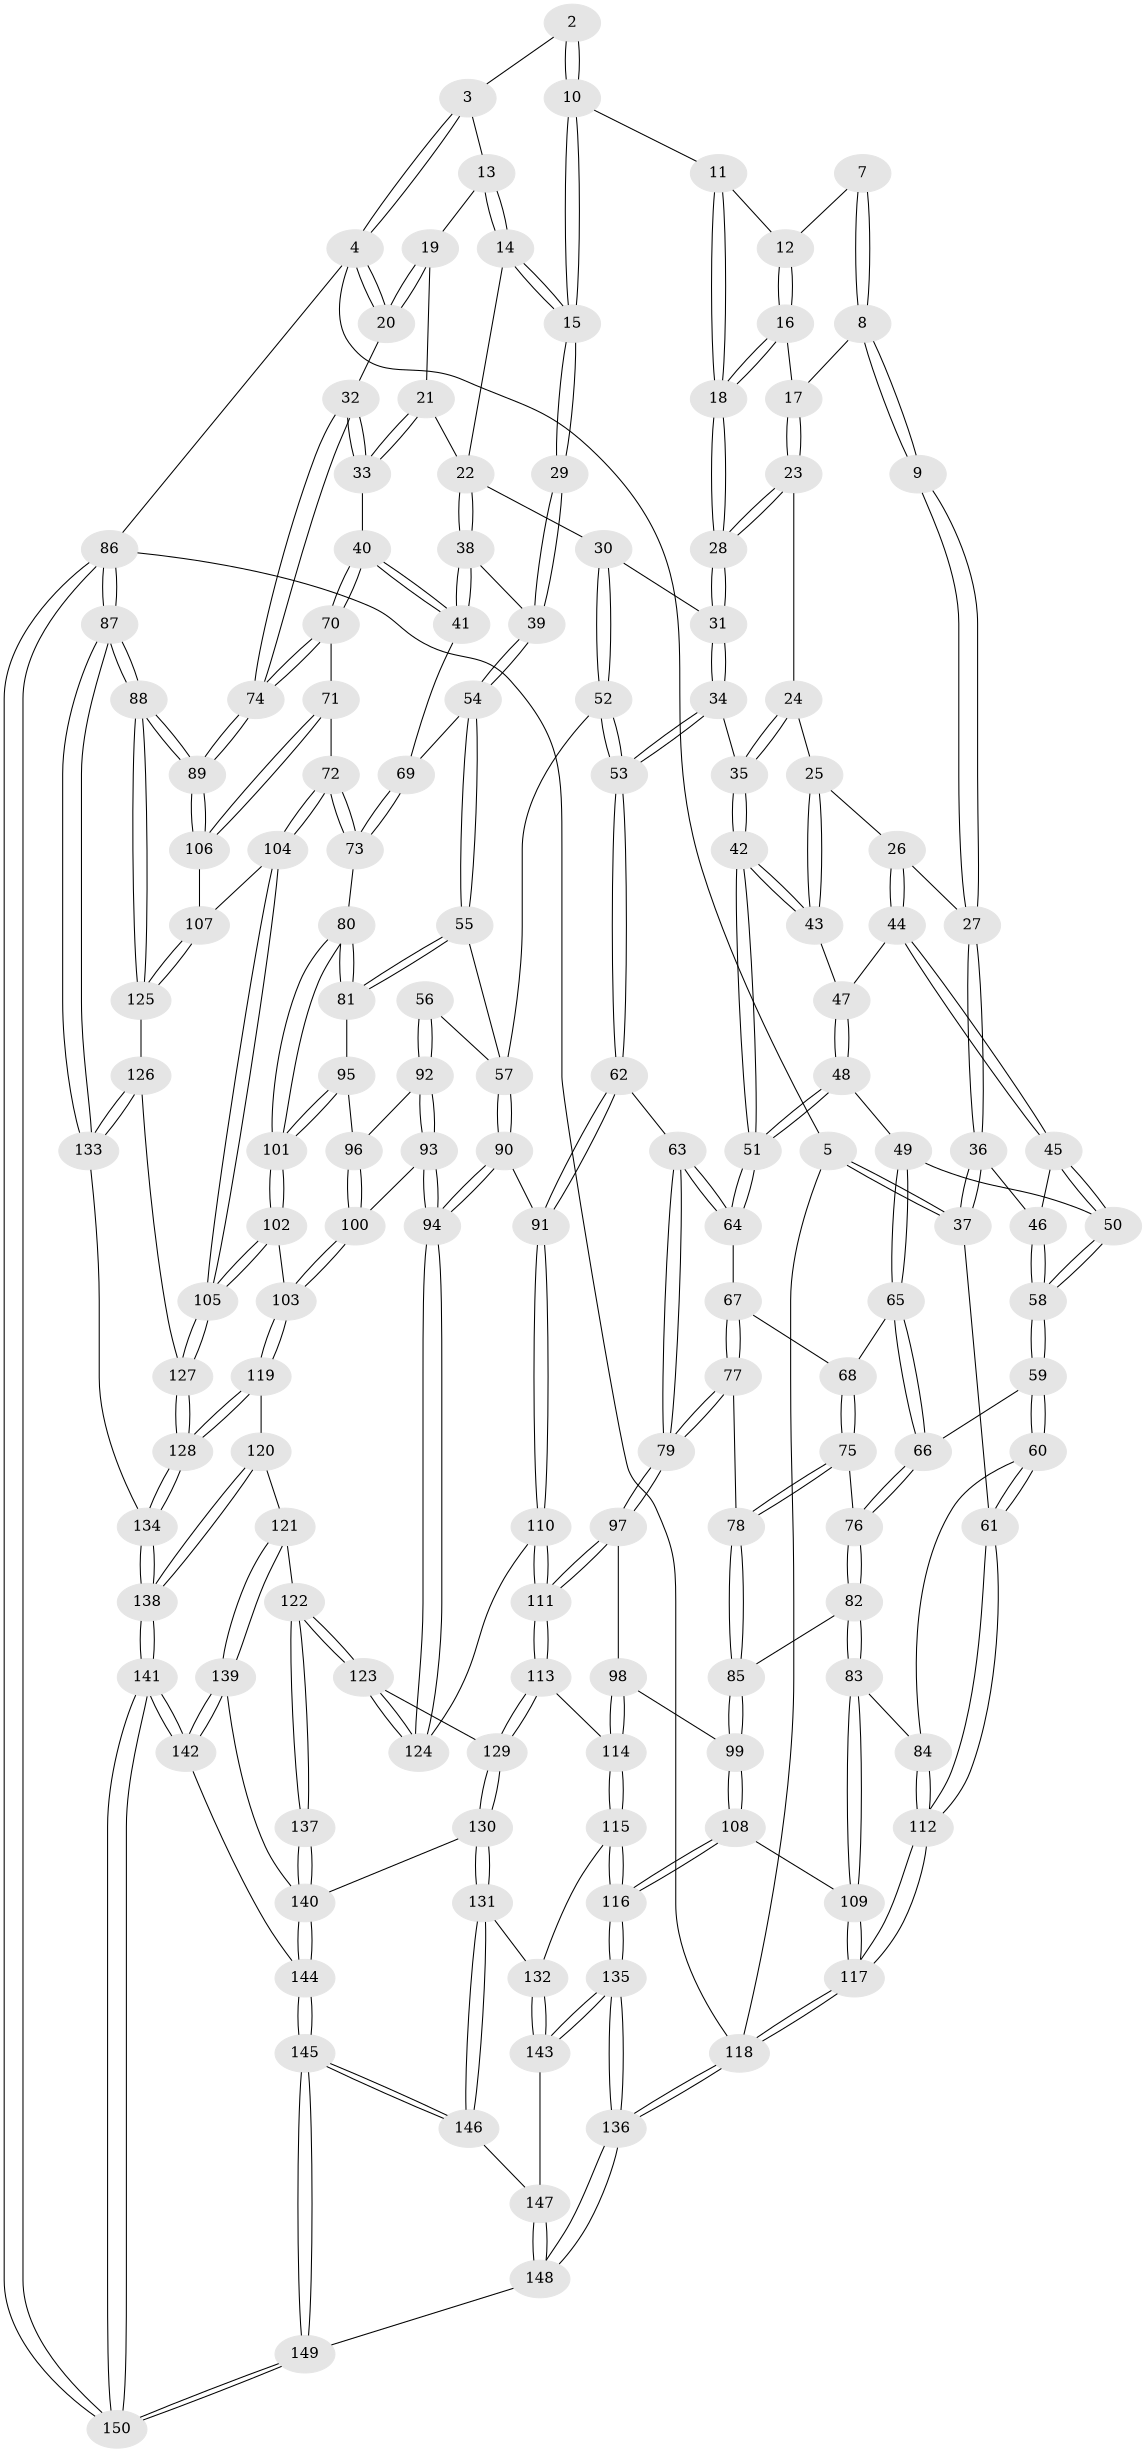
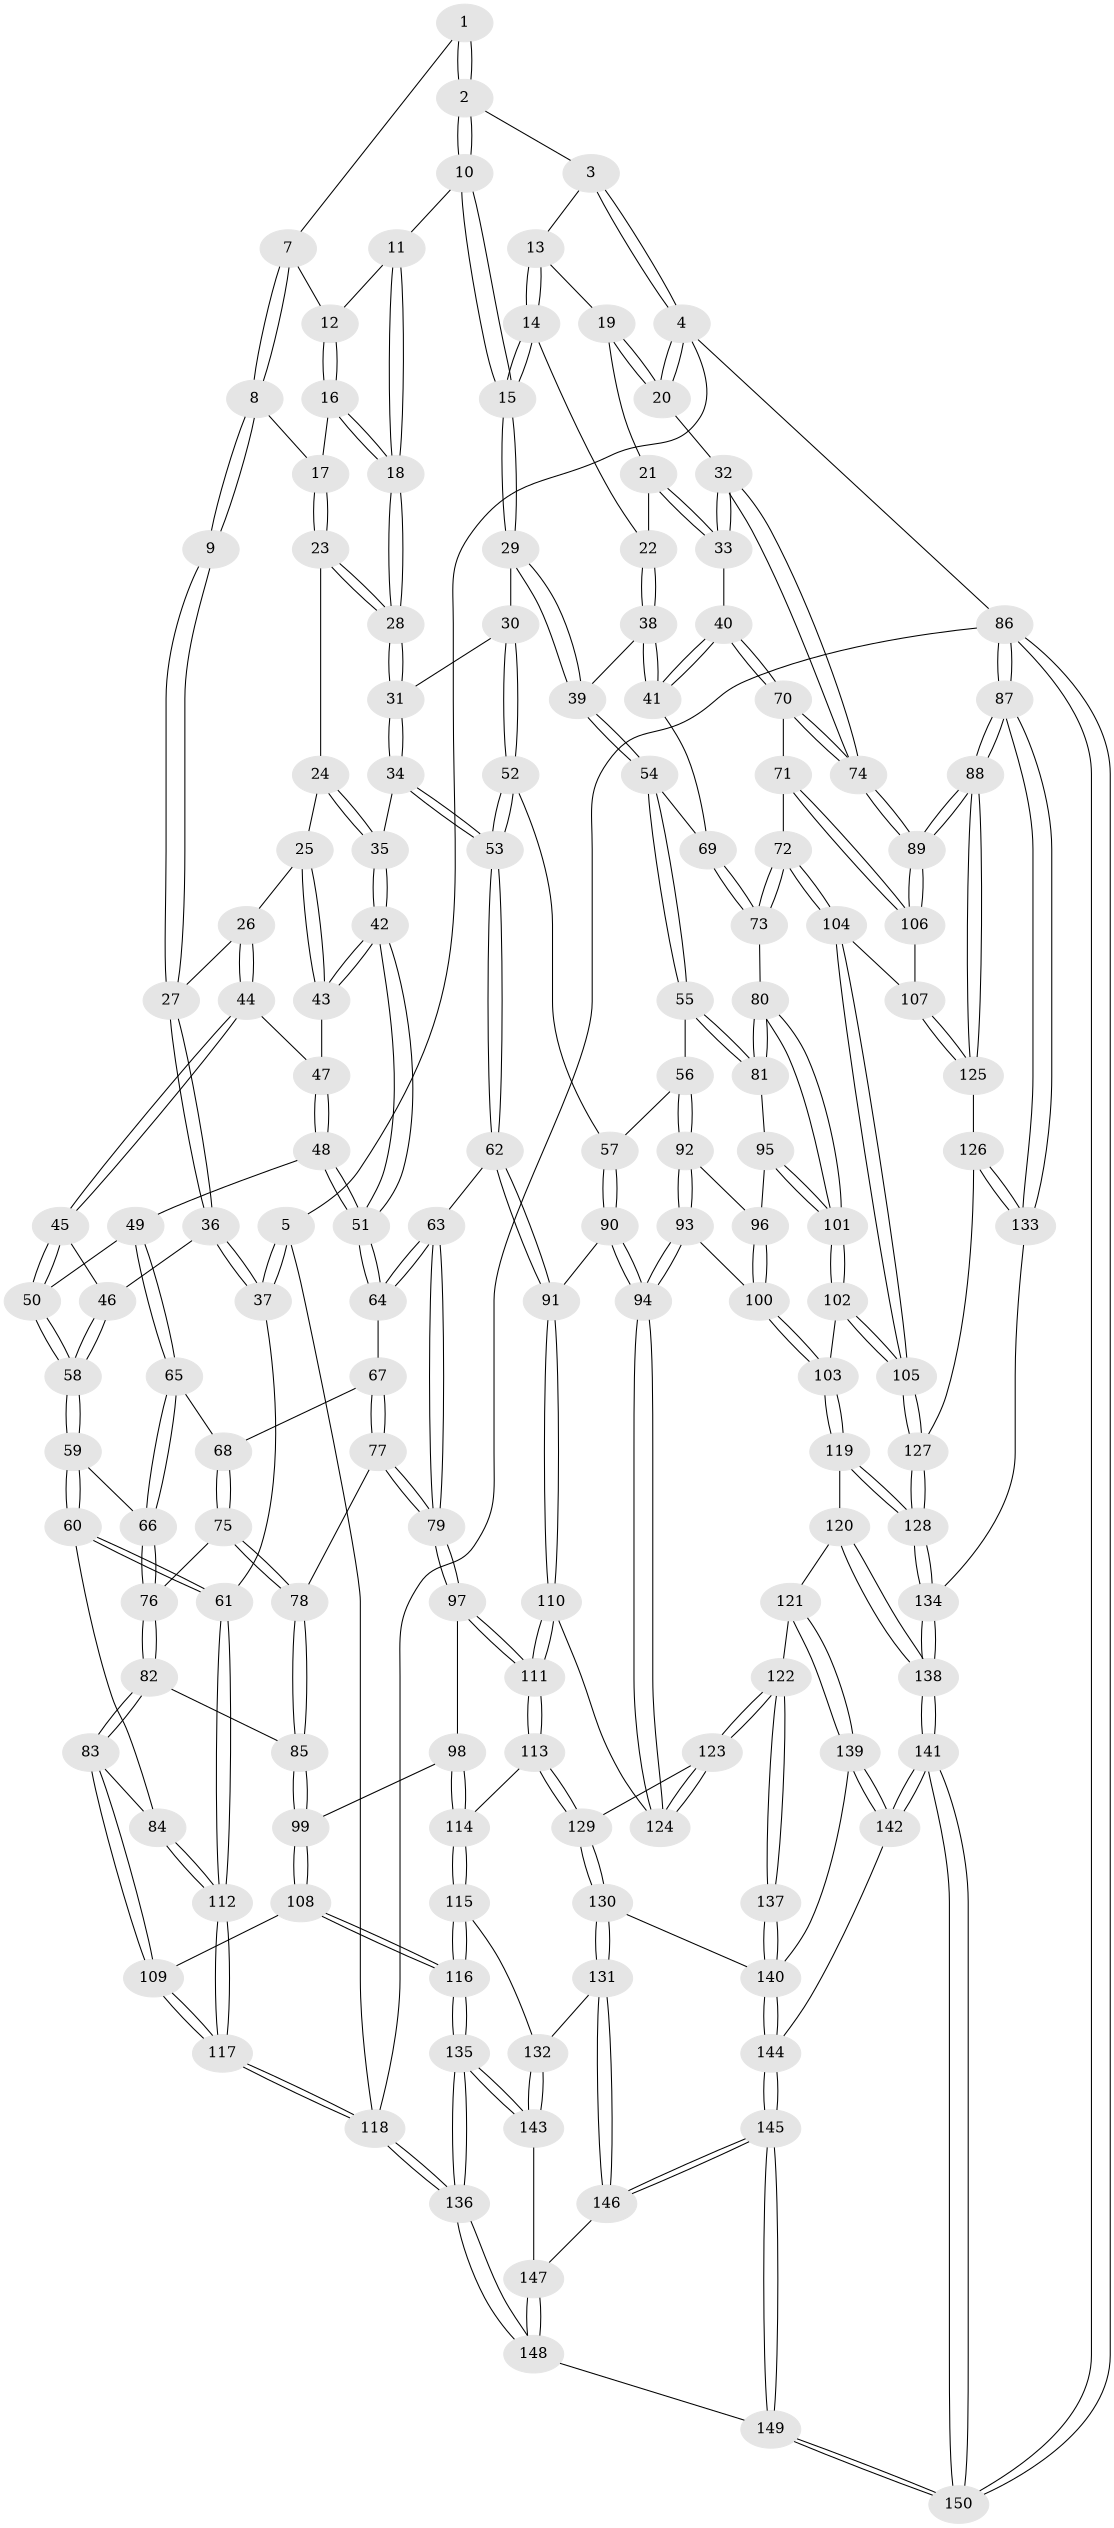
none -> (465, 23)
(535, 512) -> (511, 587)
(485, 1001) -> (685, 1038)
